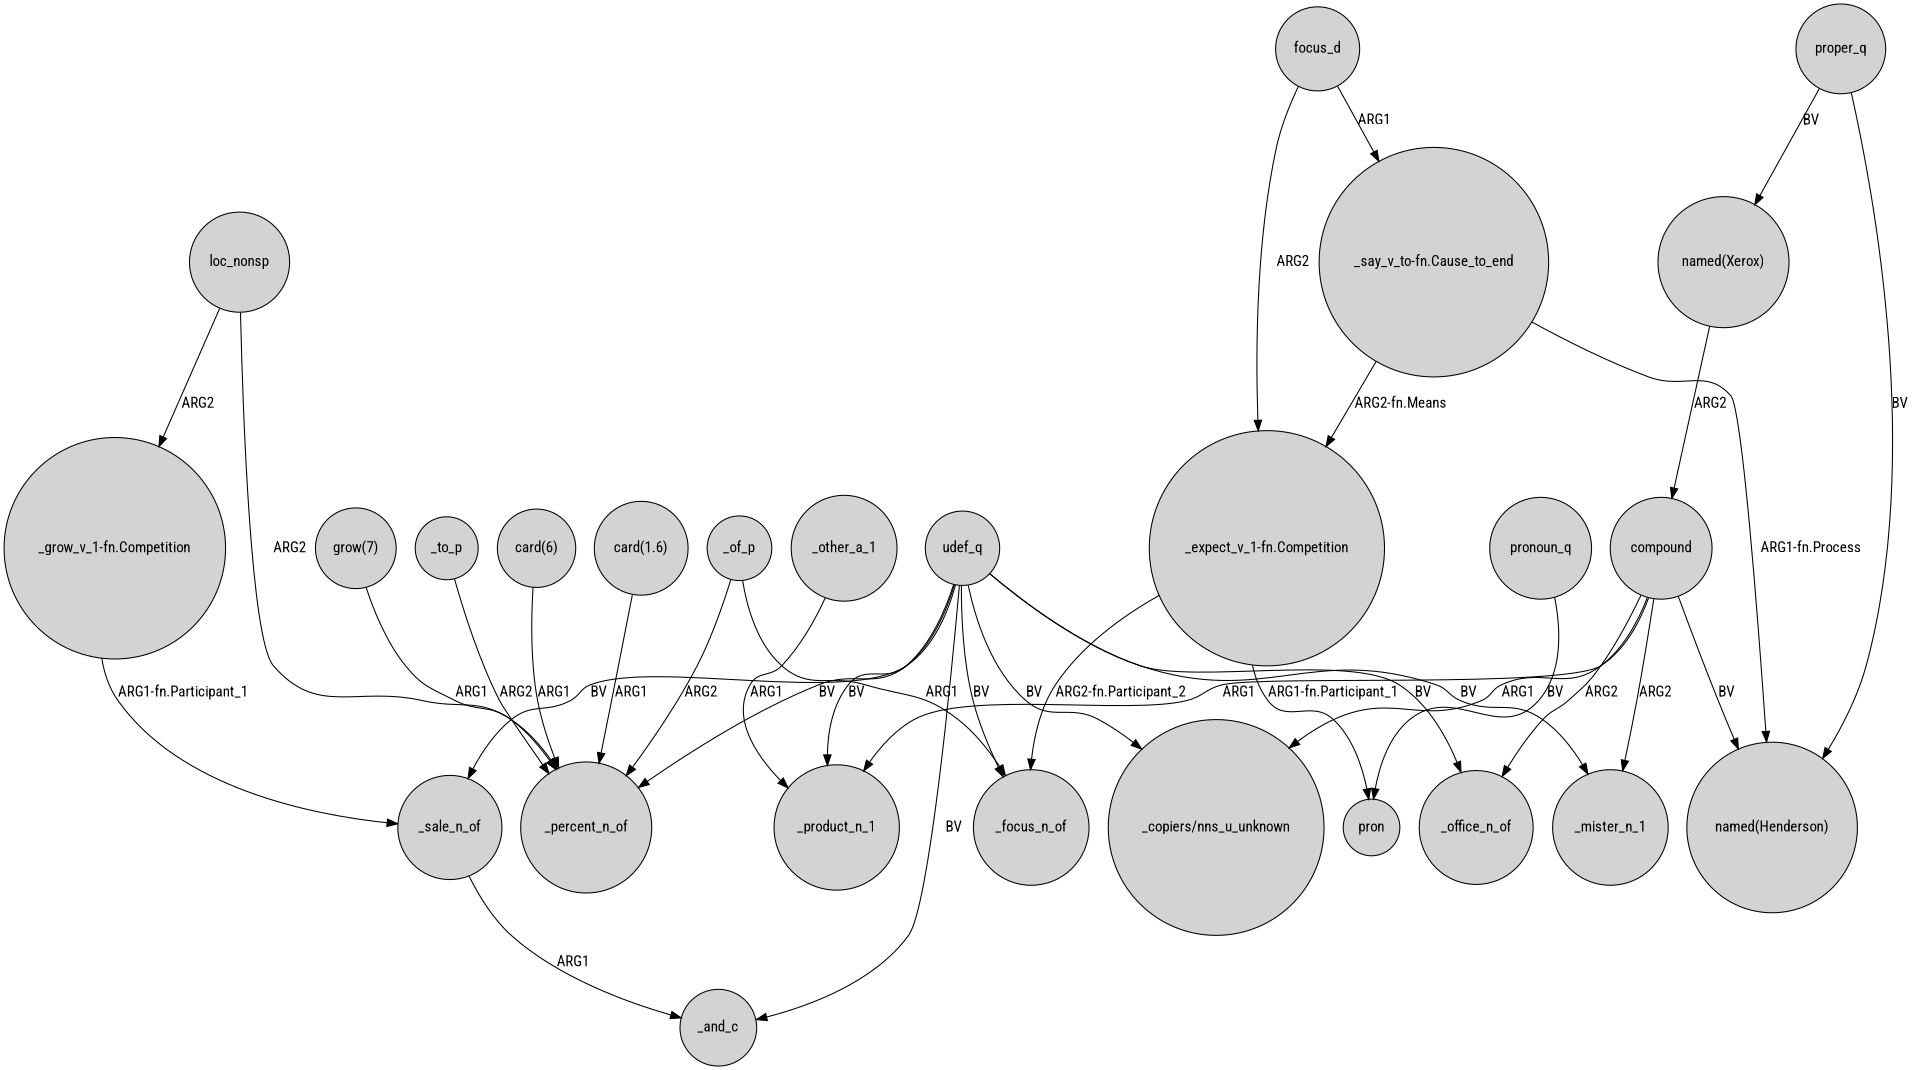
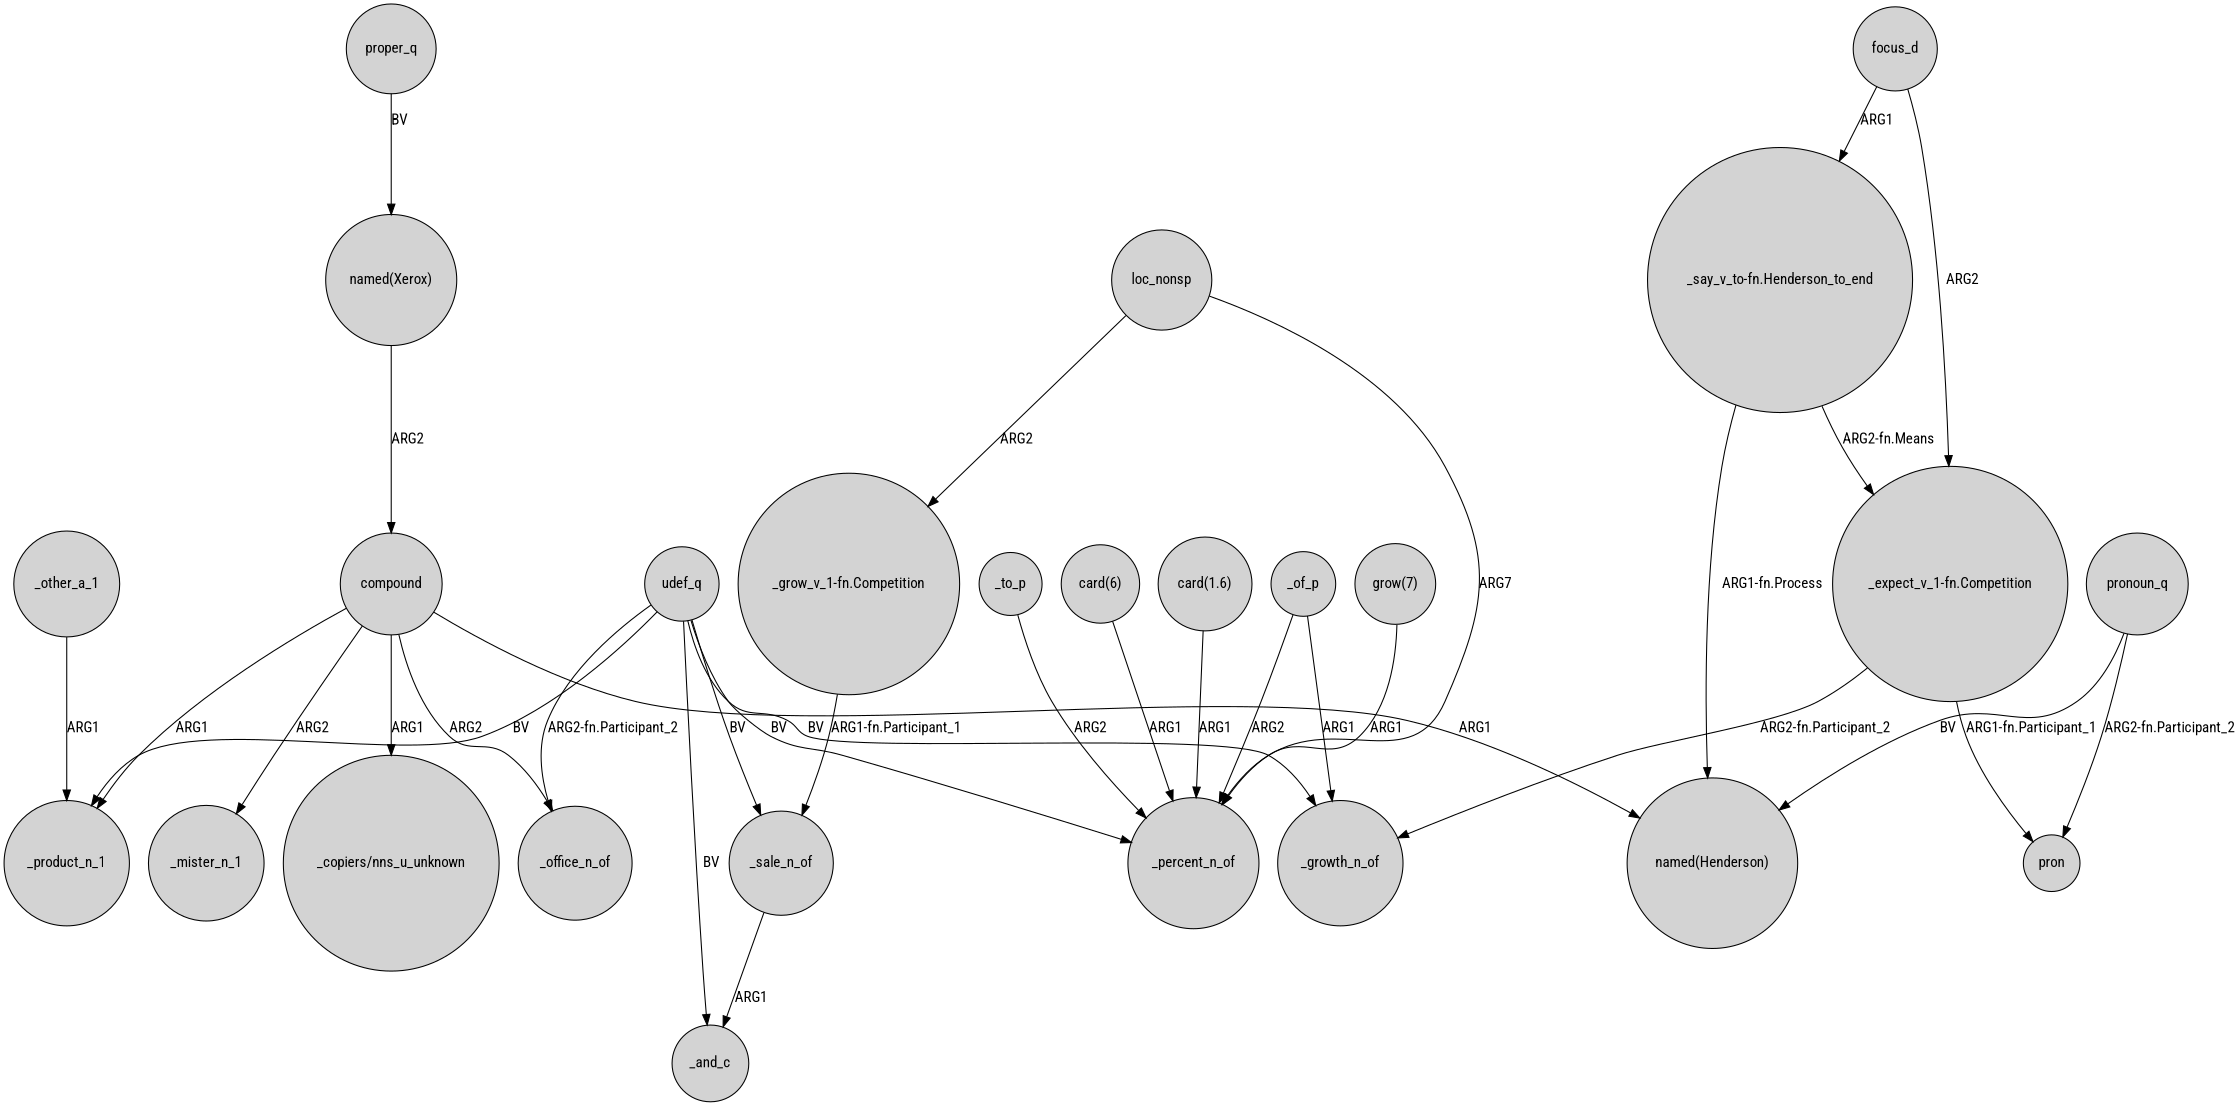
(1434, 262) -> (1780, 280)
(1892, 424) -> (1975, 714)
(290, 548) -> (1495, 584)
(1206, 679) -> none
(1423, 693) -> (613, 728)
(1555, 693) -> (2170, 728)
(1727, 693) -> (1475, 728)
(1021, 696) -> none
(1031, 827) -> (1340, 863)
